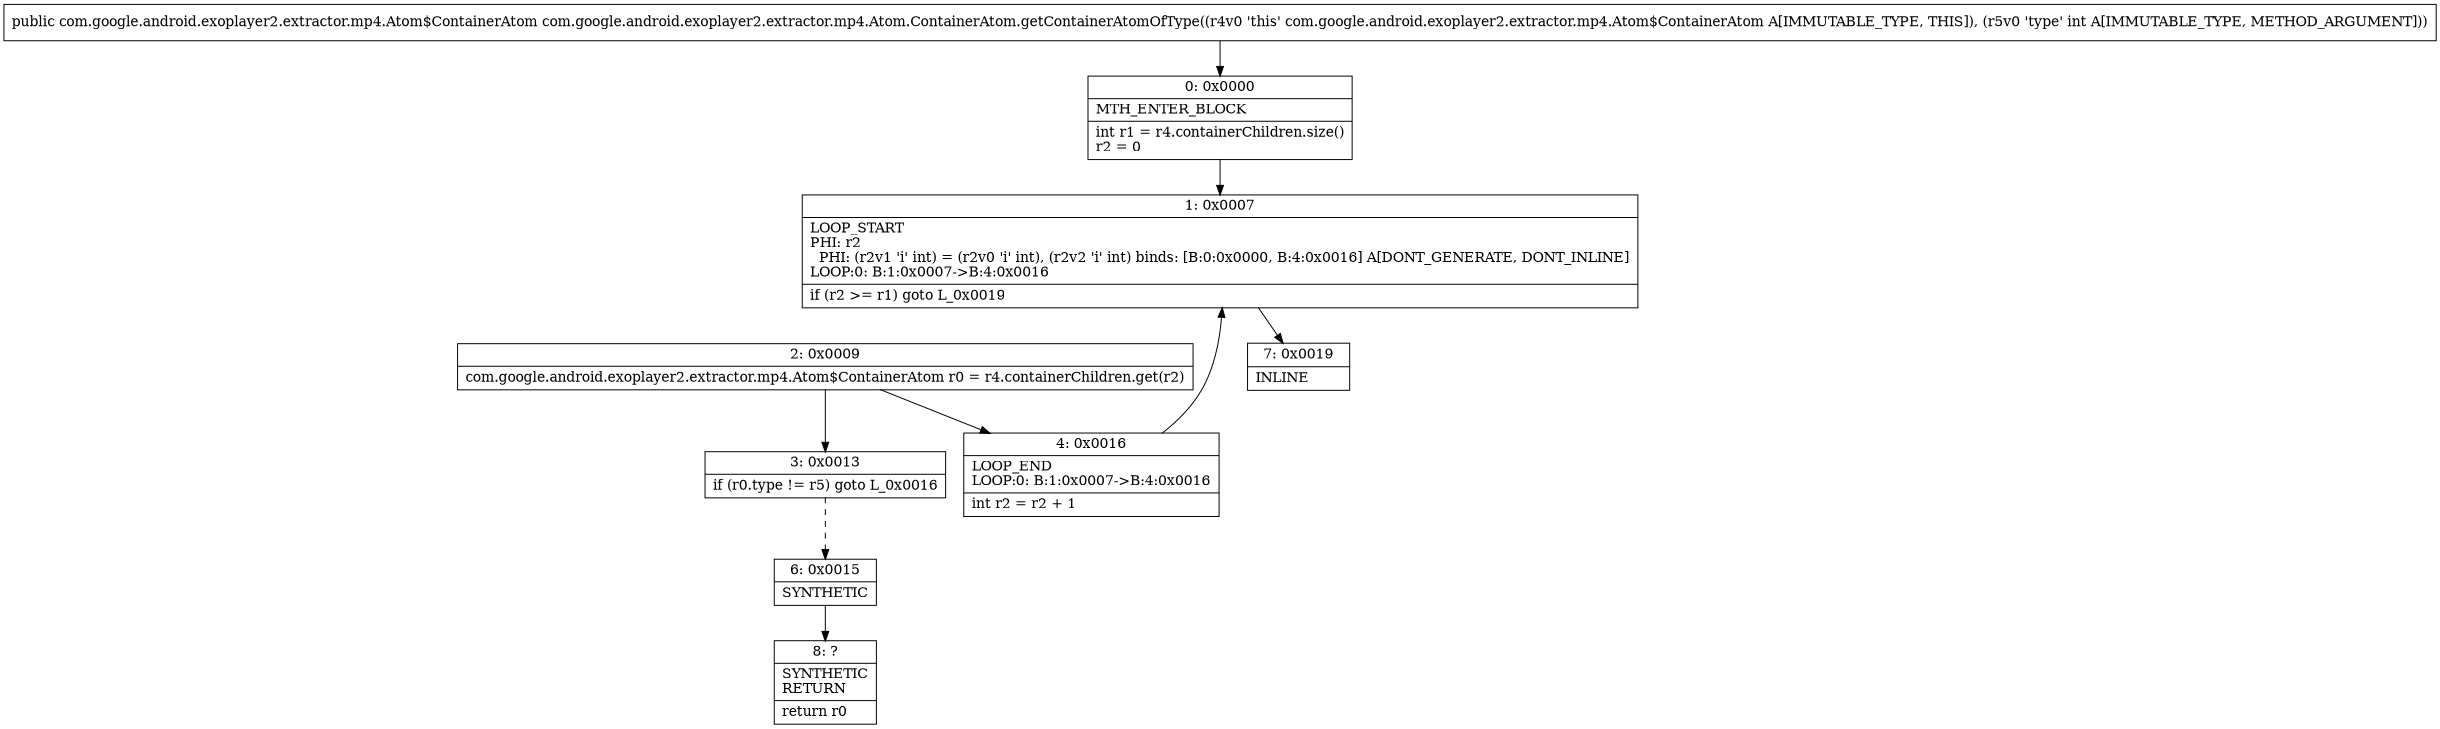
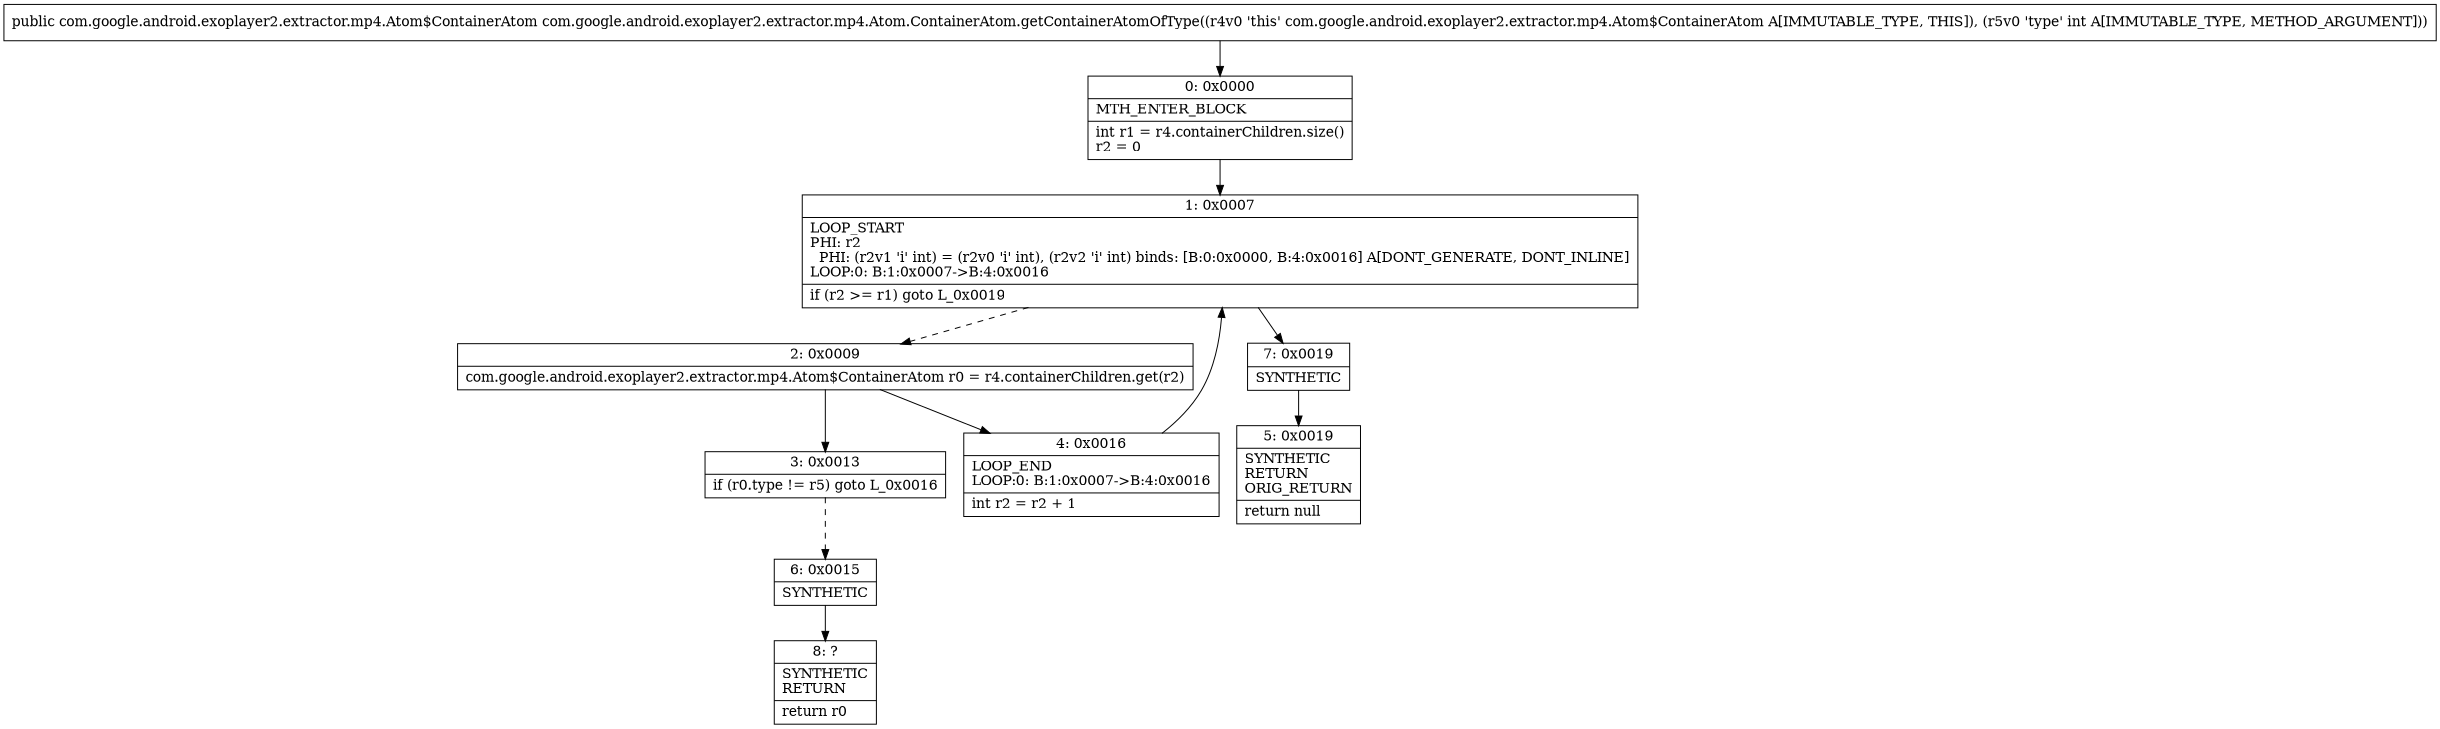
none -> (969, 324)
(1282, 378) -> (1299, 378)
none -> (1299, 475)
